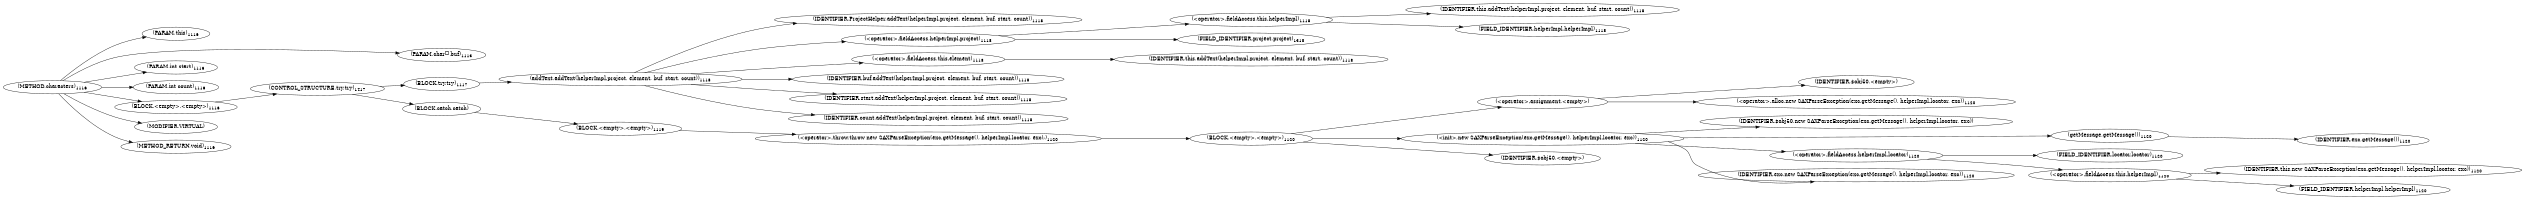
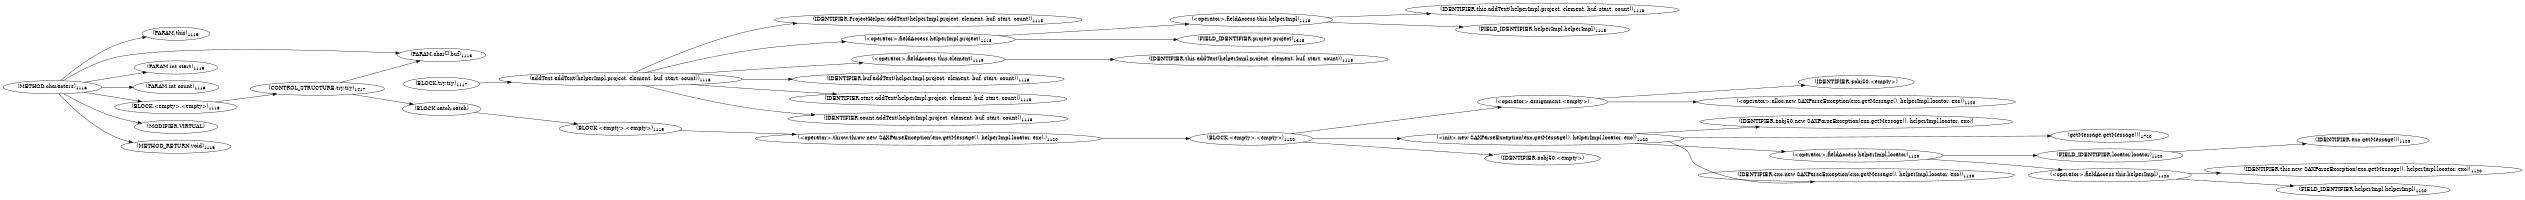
(390, 86) -> (379, 72)
(2146, 135) -> (2146, 135)
(2231, 138) -> (2237, 148)
